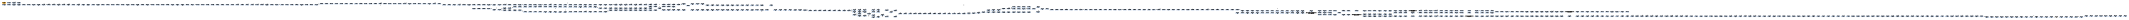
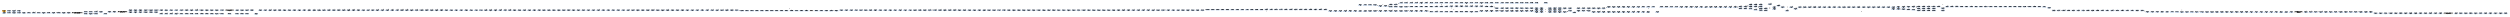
none -> (1751, 7)
none -> (885, 10)
